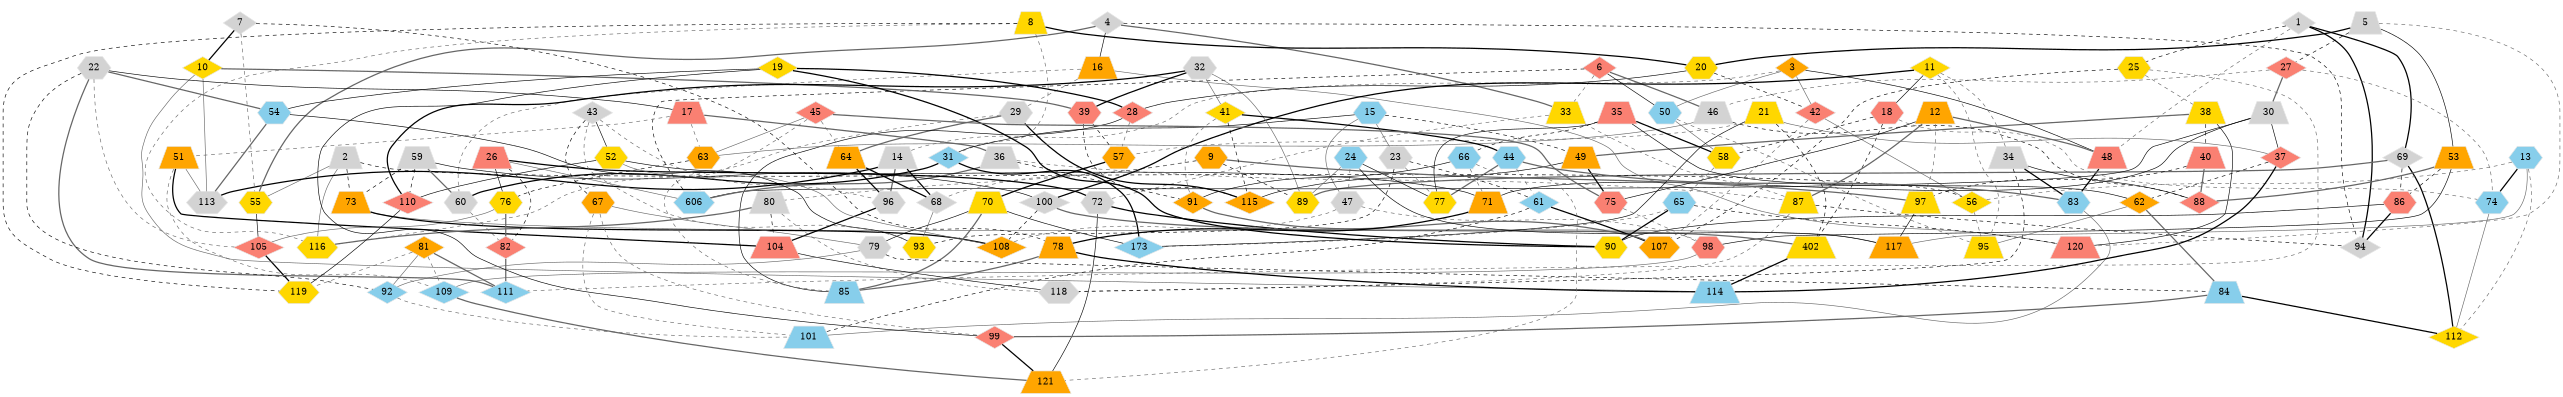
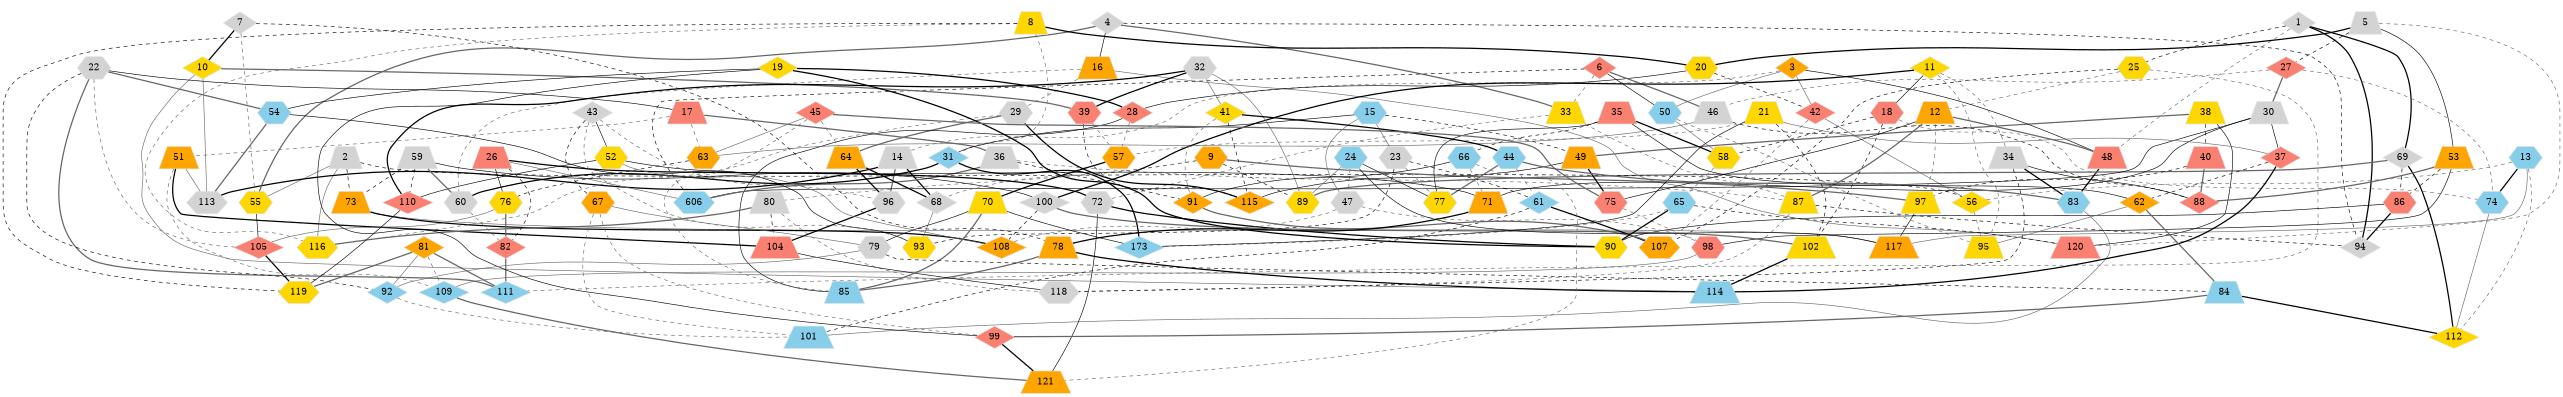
(2169, 90) -> (2035, 90)
(1105, 139) -> (1105, 139)
(1811, 247) -> (1811, 247)
(363, 269) -> (363, 269)
